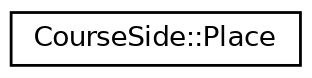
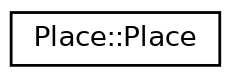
(156, 39) -> (115, 39)
